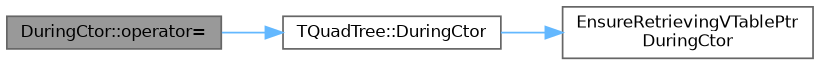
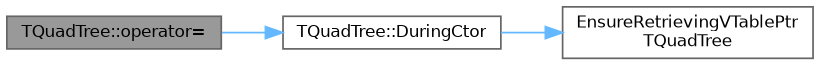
(114, 33) -> (114, 33)
(688, 33) -> (688, 33)
